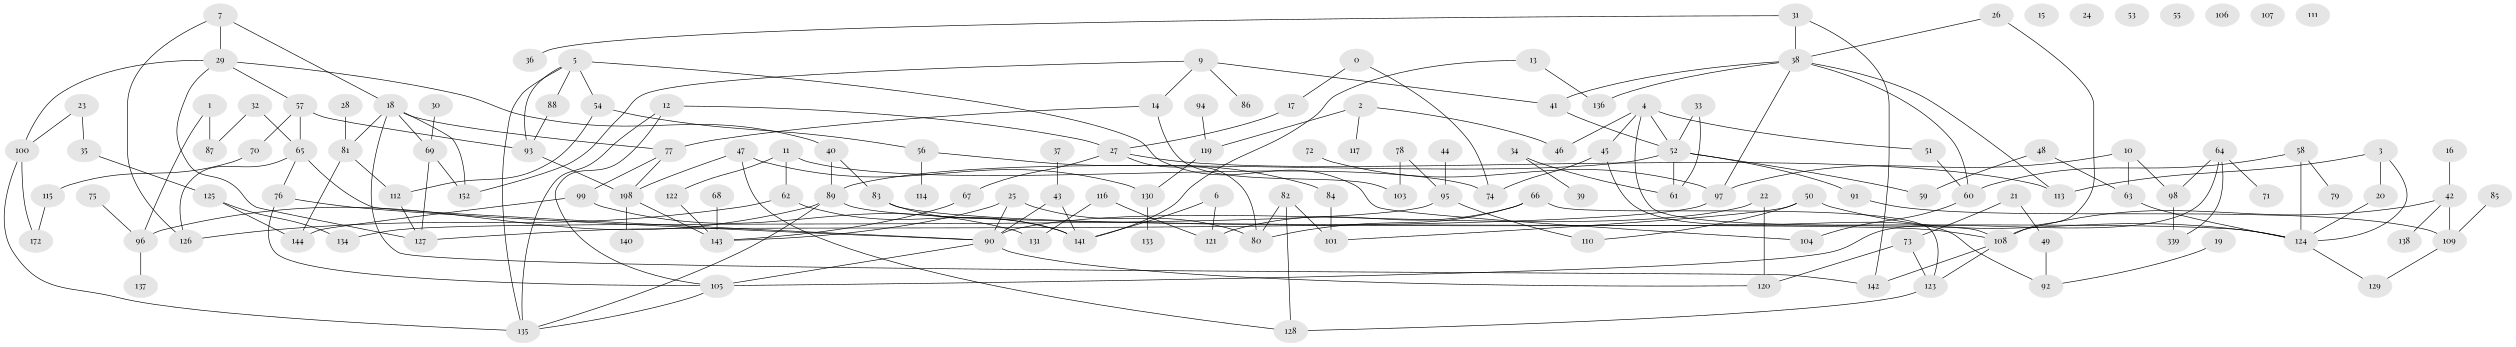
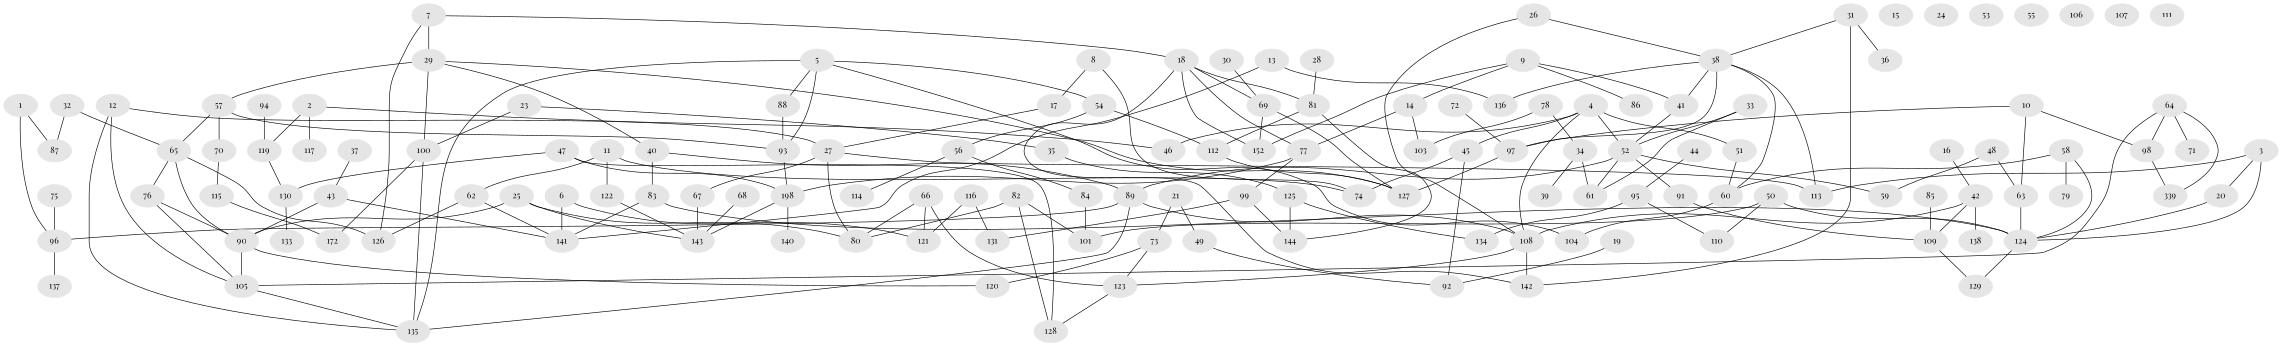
(1357, 60) -> (1094, 60)
(1423, 173) -> (1560, 125)
(1764, 196) -> none
